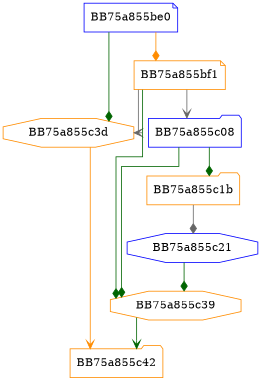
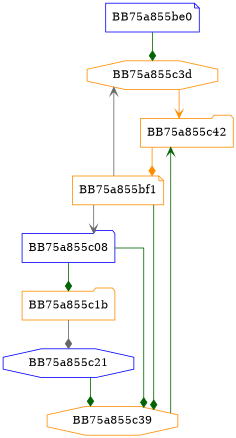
(156, 42) -> (152, 157)
